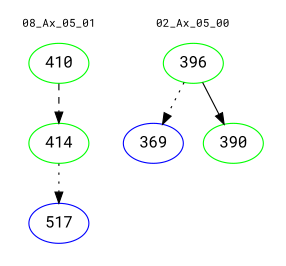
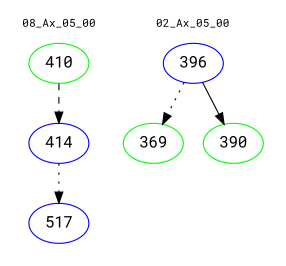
(59, 24) -> (59, 24)
(193, 63) -> (193, 63)
(59, 143) -> (59, 143)
(153, 143) -> (153, 143)
